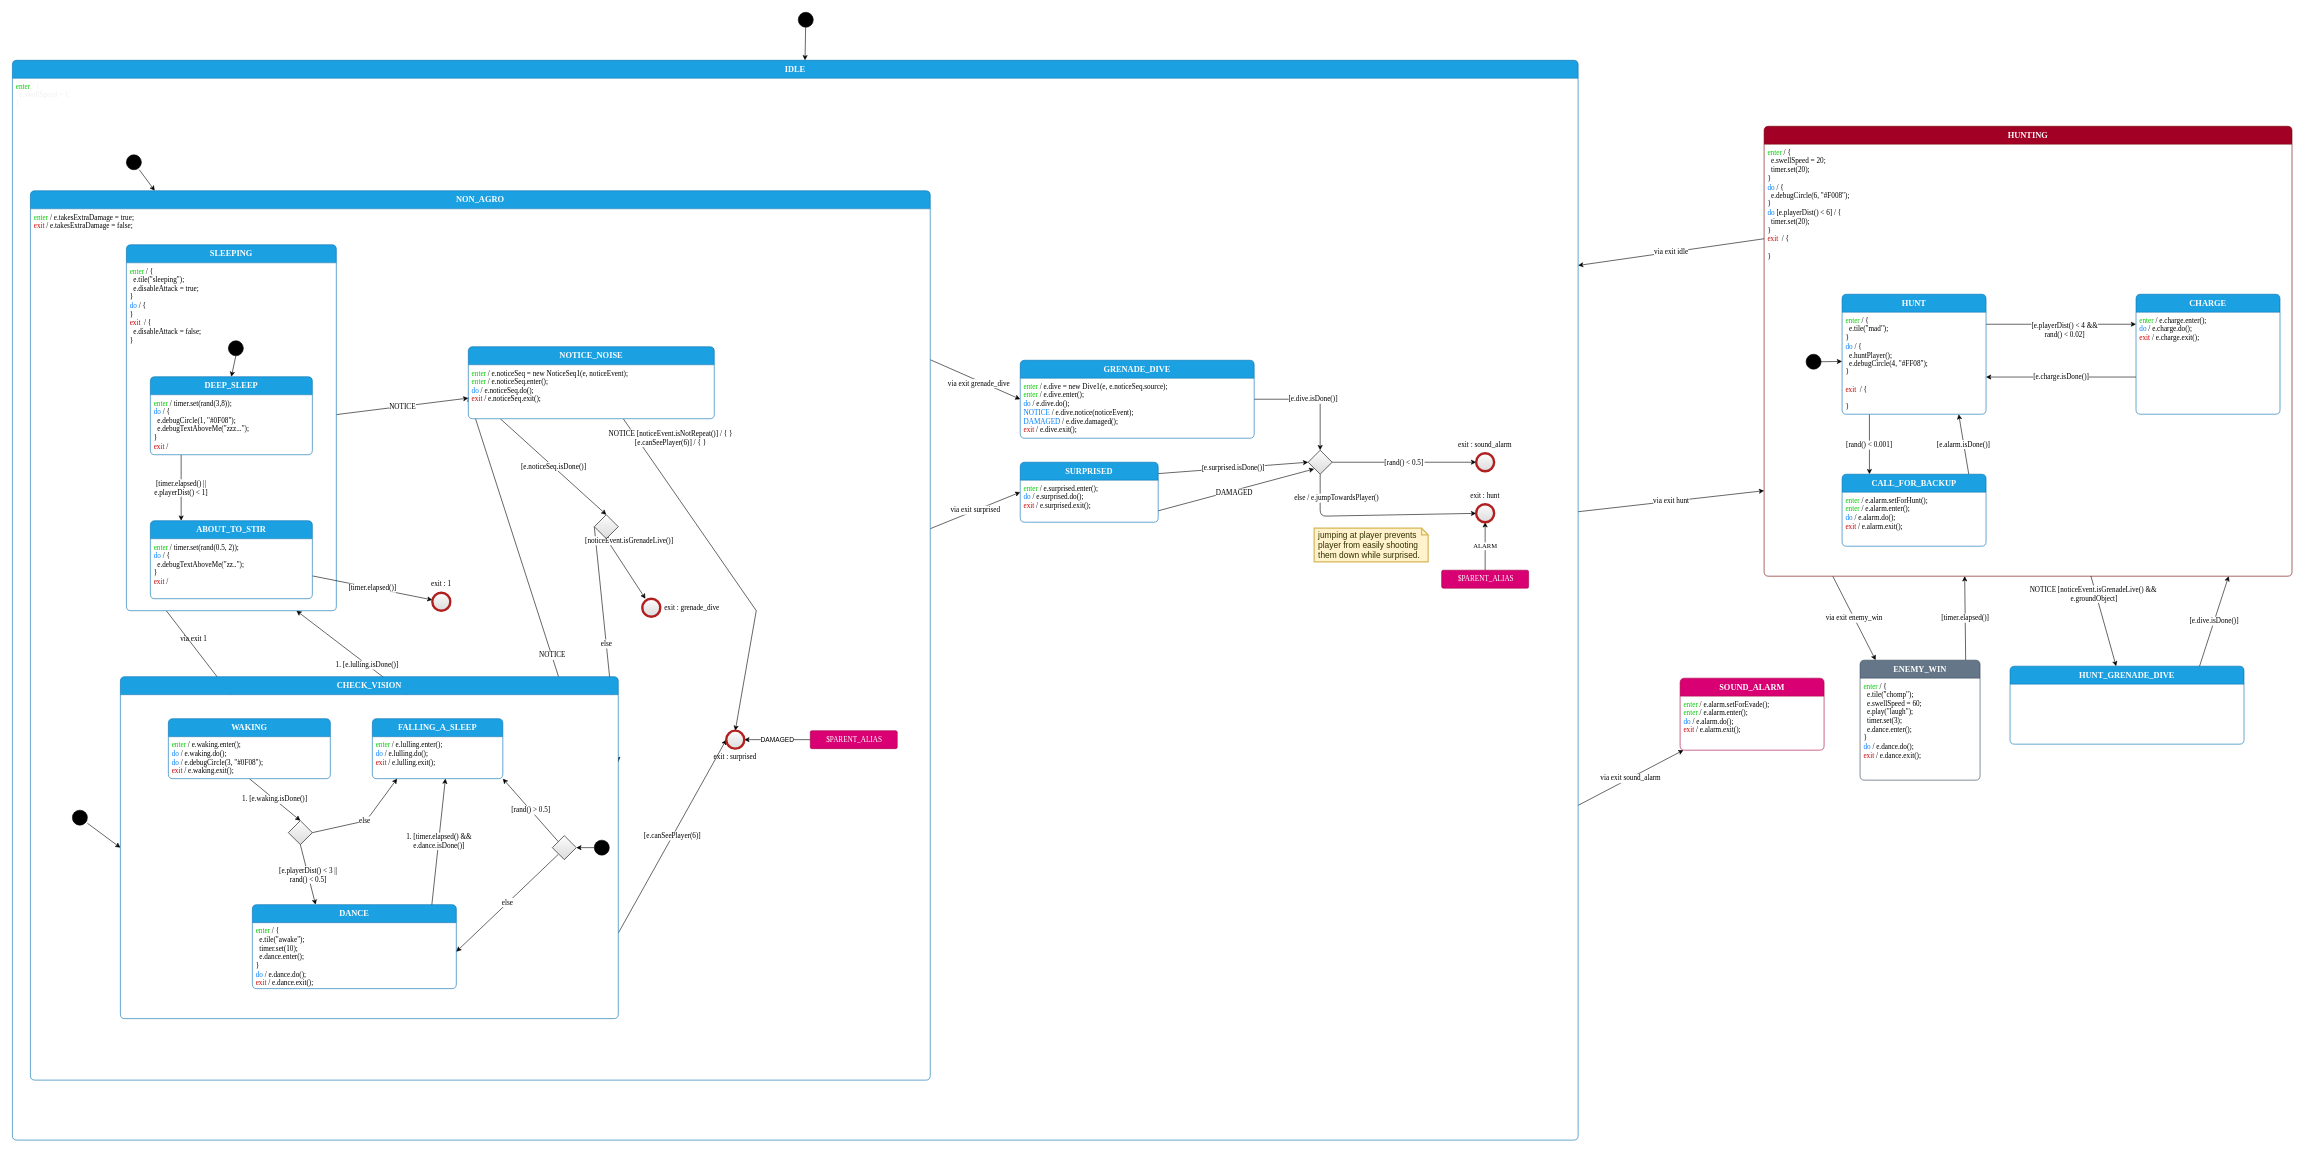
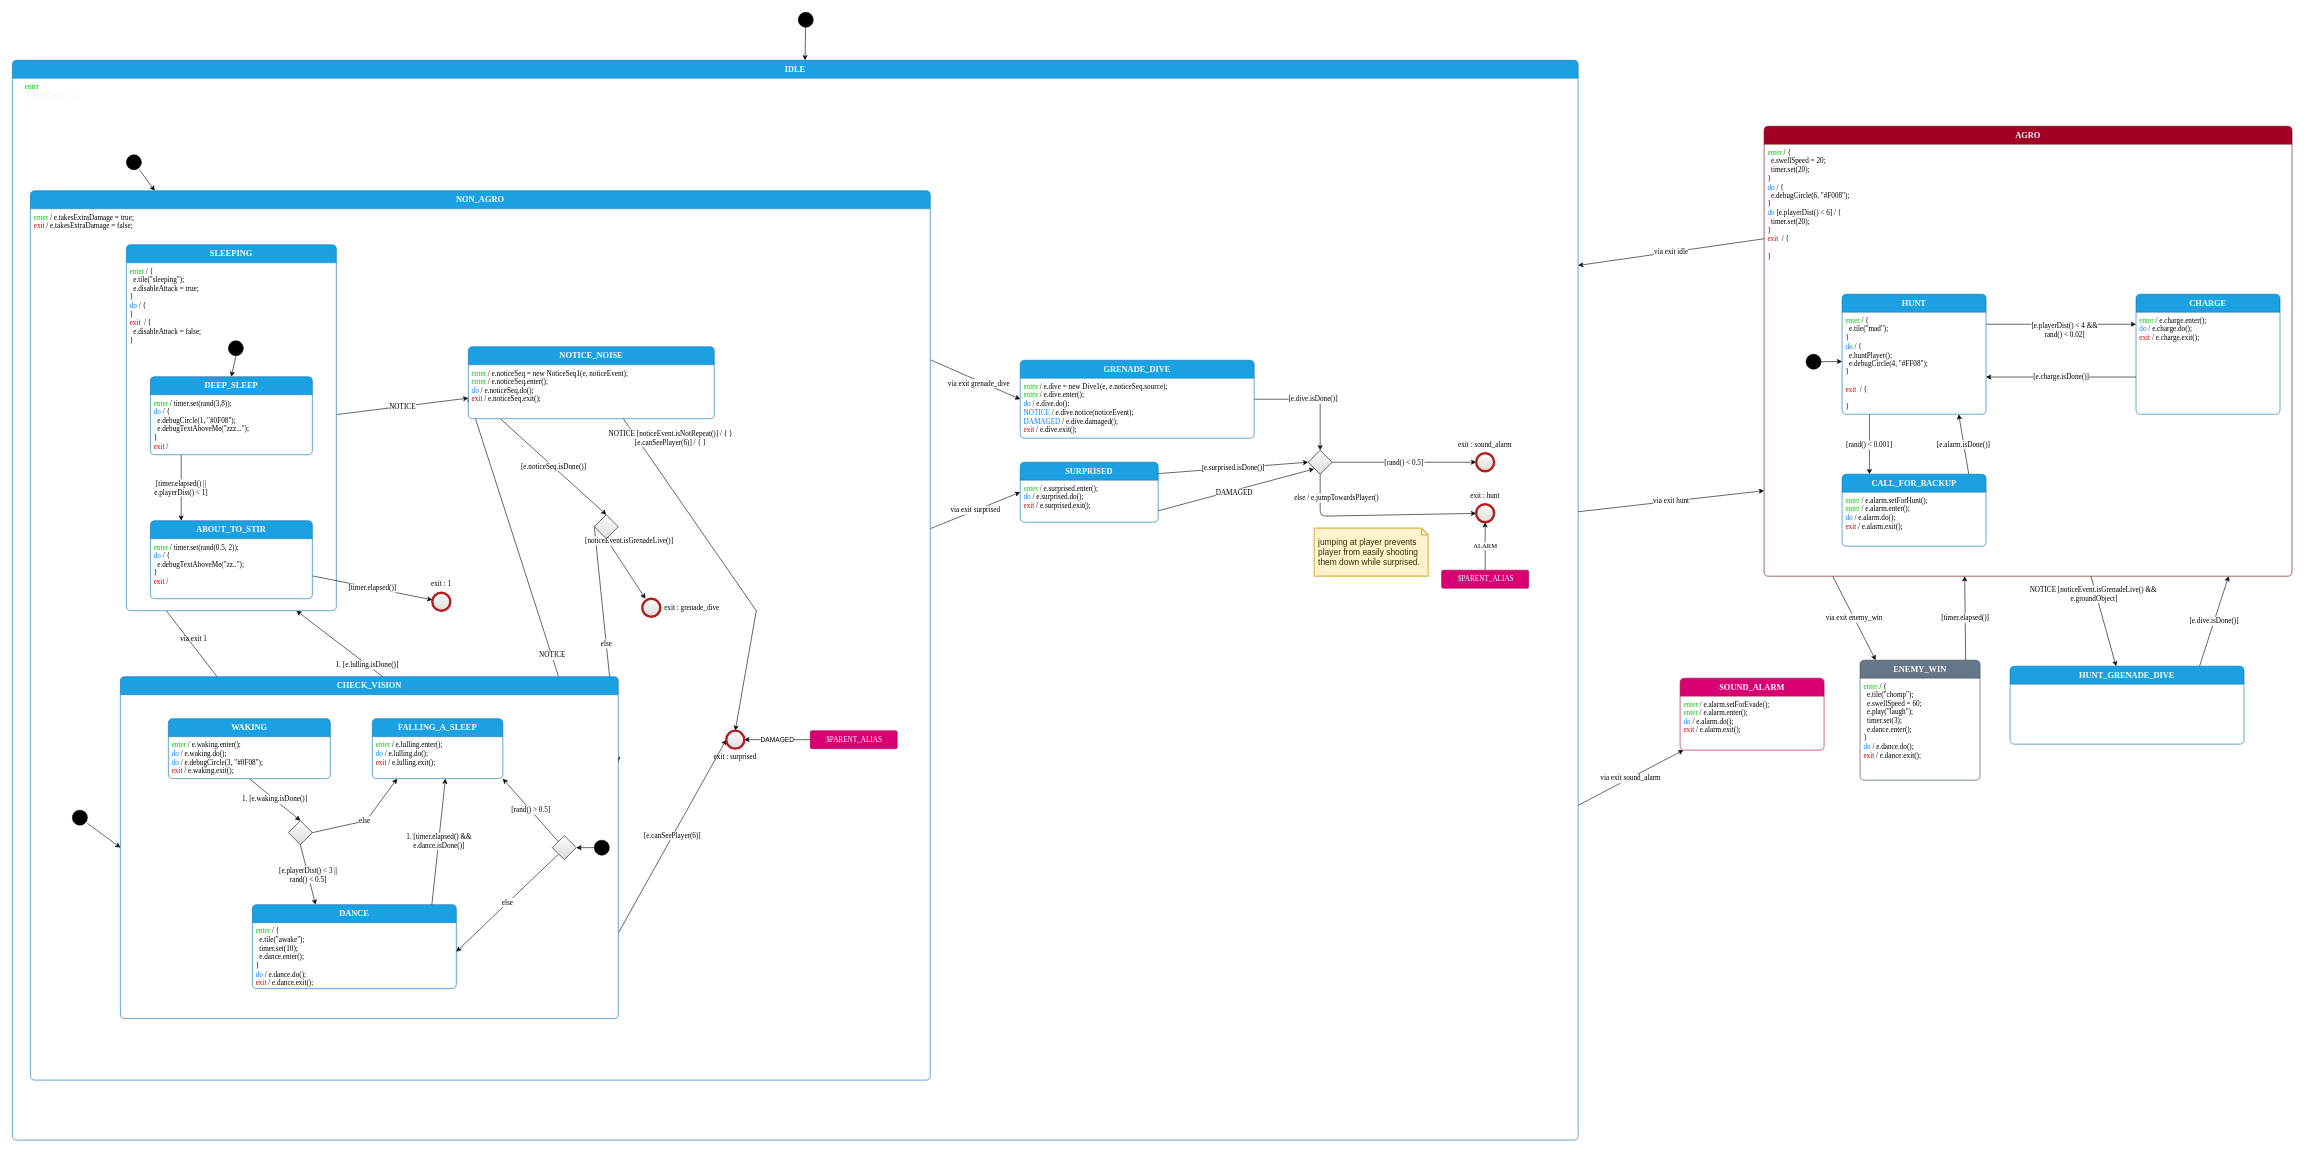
(60, 96) -> (69, 96)
(2028, 135) -> (2028, 135)
(1371, 545) -> (1371, 552)
